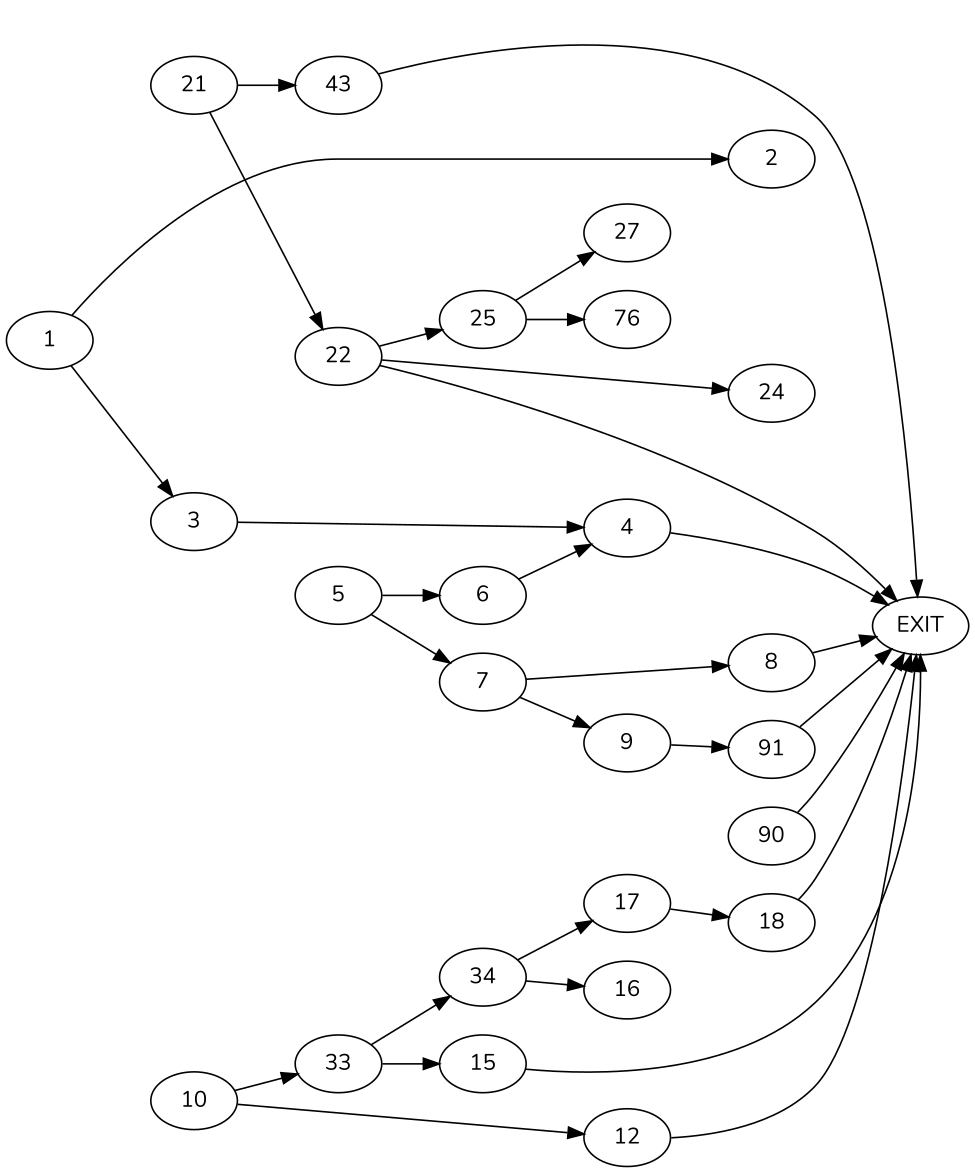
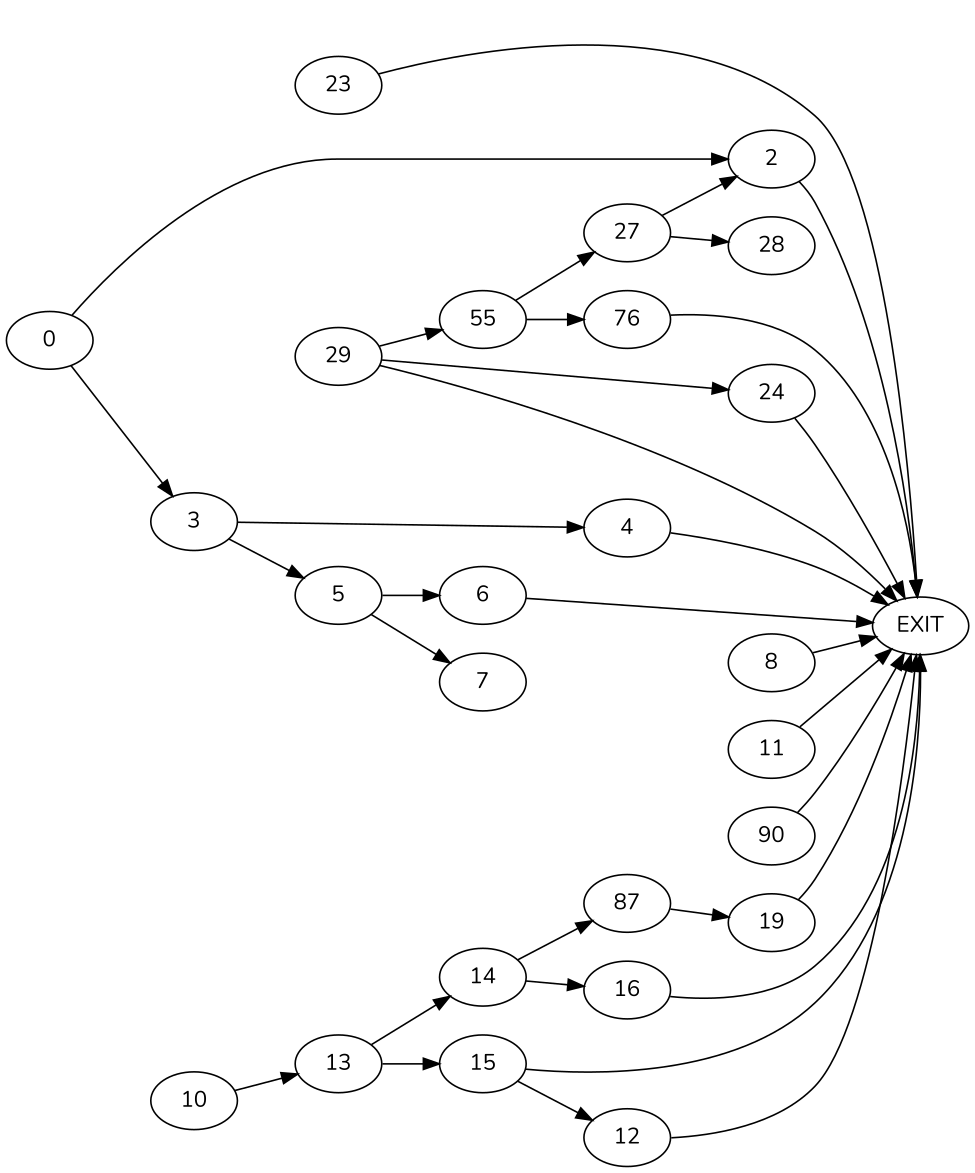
(194, 85) -> none
(338, 85) -> (338, 85)
none -> (692, 200)
none -> (772, 246)
(483, 320) -> (483, 320)
(50, 340) -> (50, 340)
(338, 356) -> (338, 356)
none -> (880, 374)
none -> (850, 389)
none -> (849, 499)
none -> (259, 555)
(548, 565) -> (691, 610)
(619, 673) -> none
(627, 743) -> none
(772, 749) -> (772, 749)
none -> (867, 900)
(627, 903) -> (627, 903)
(772, 923) -> (772, 923)
(483, 977) -> (483, 977)
(338, 1064) -> (338, 1064)
(403, 1118) -> (548, 1097)
